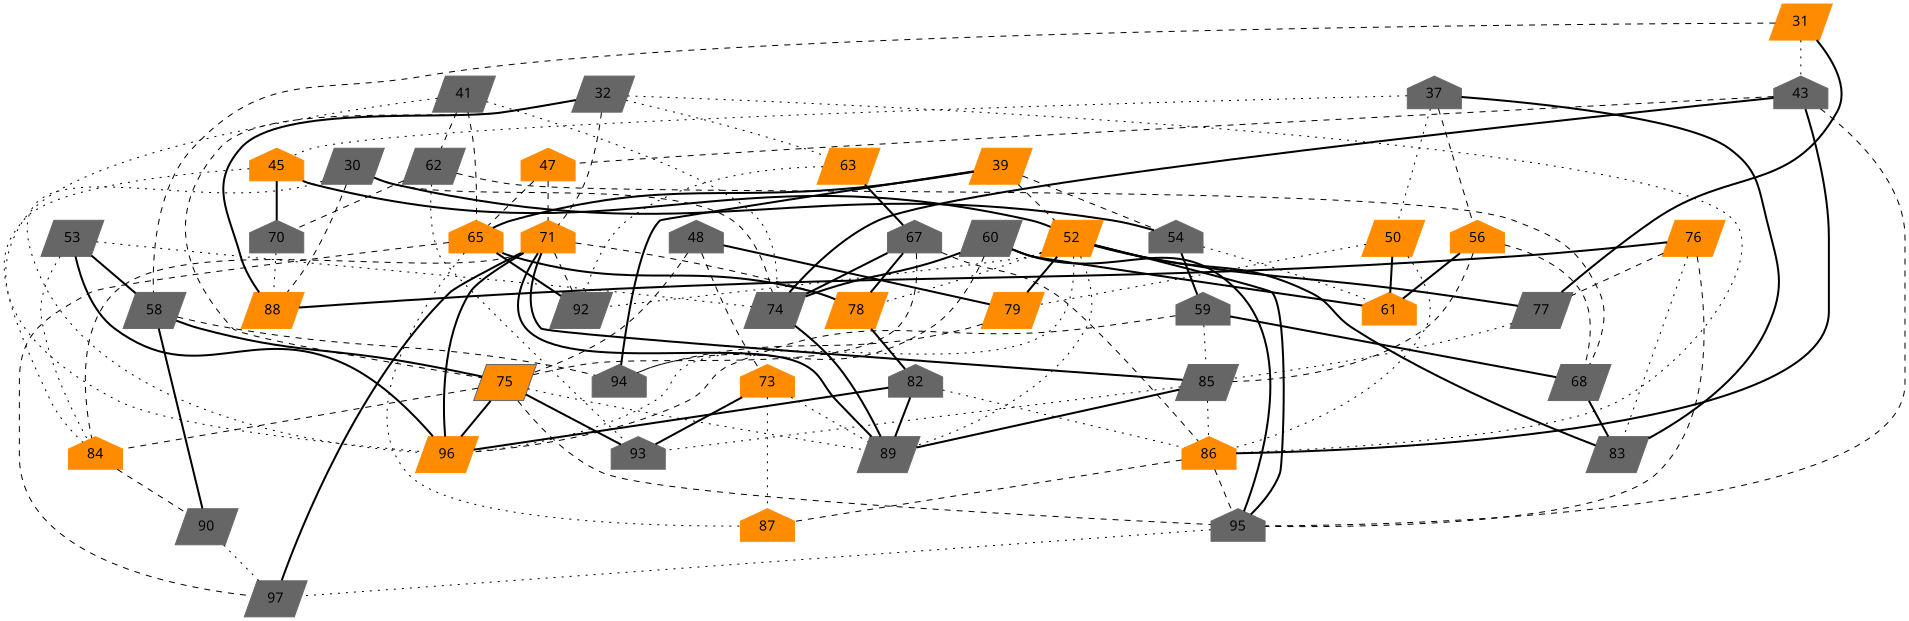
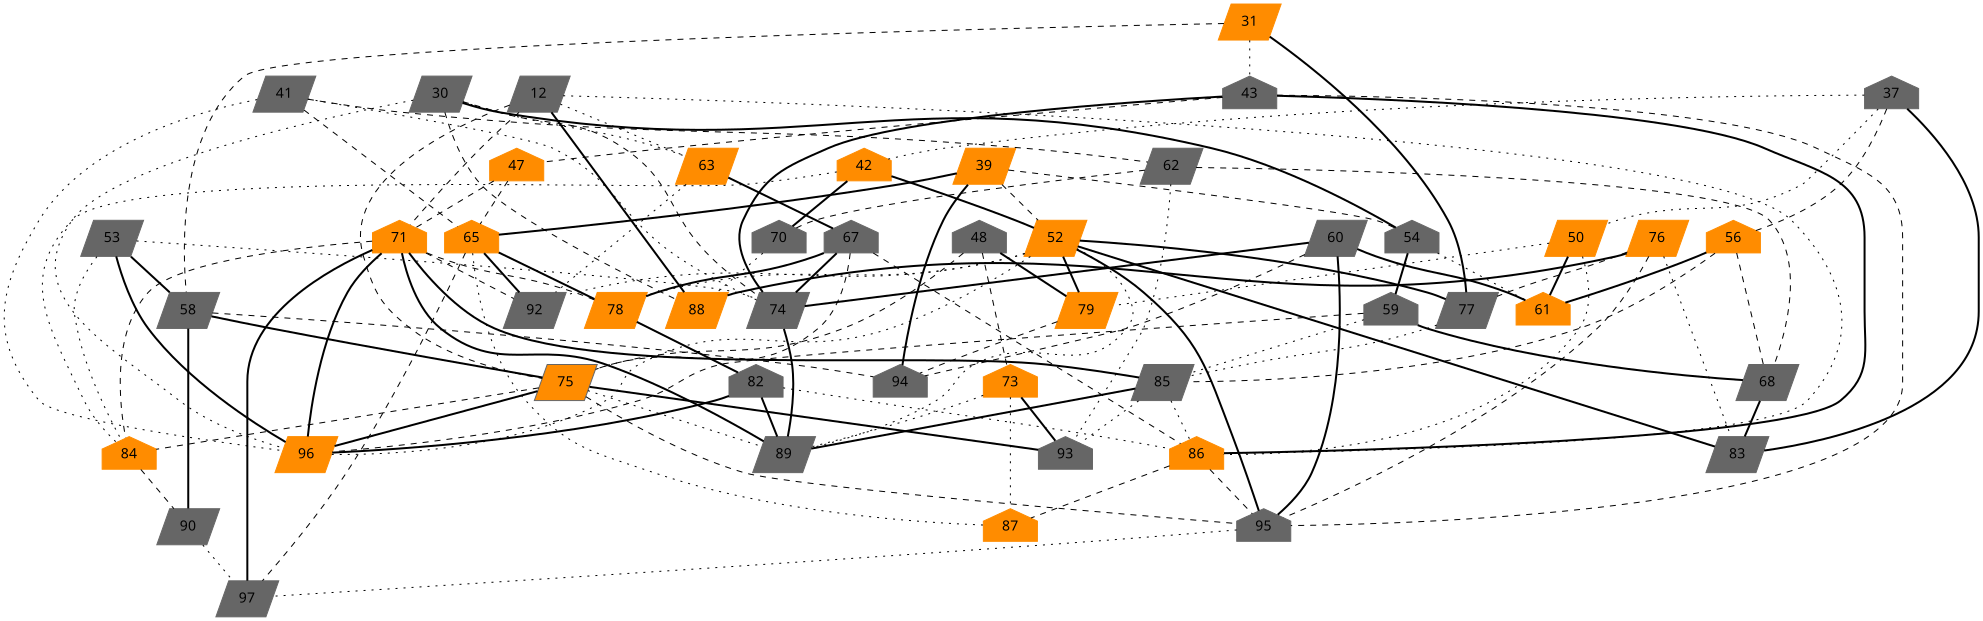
(603, 94) -> (539, 94)
none -> (619, 137)
(277, 166) -> (864, 166)
